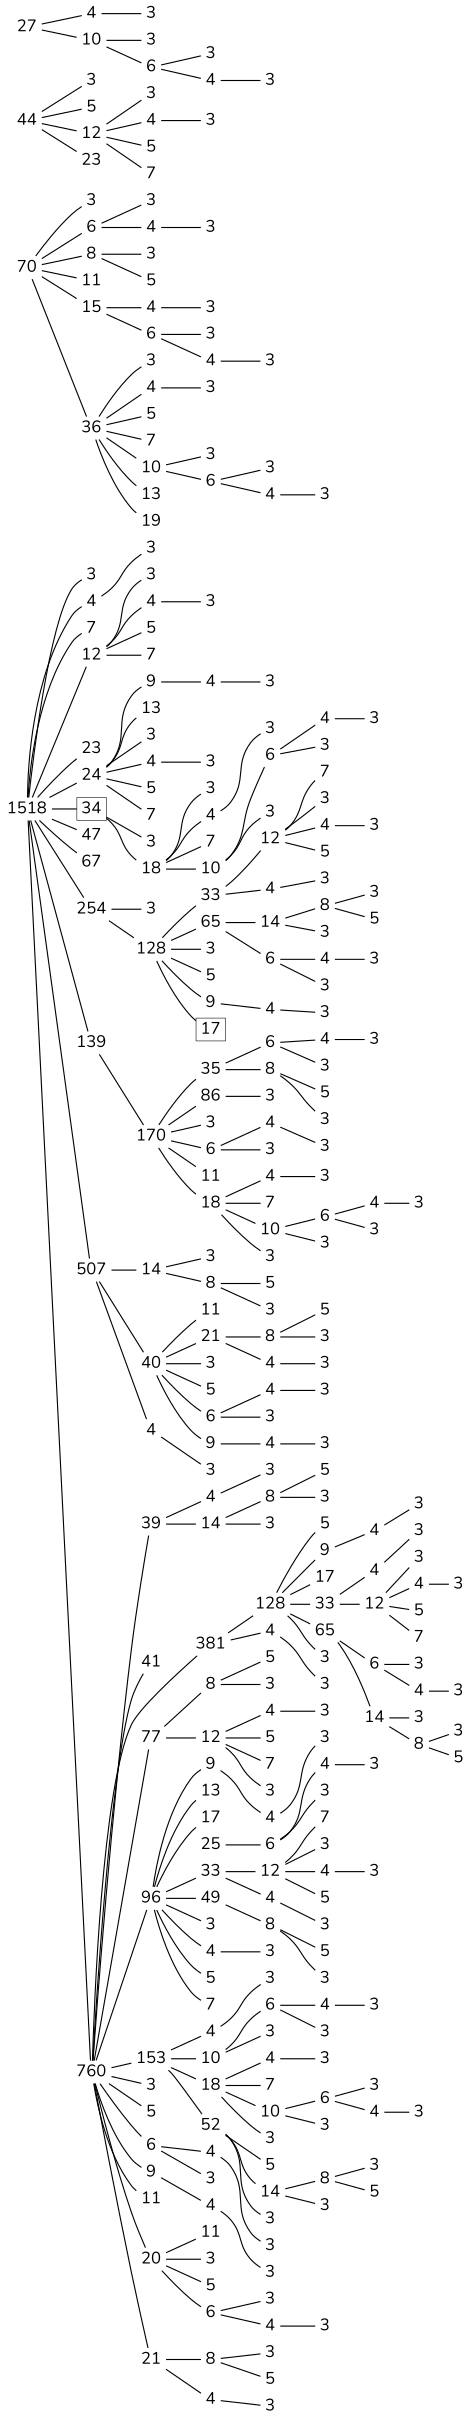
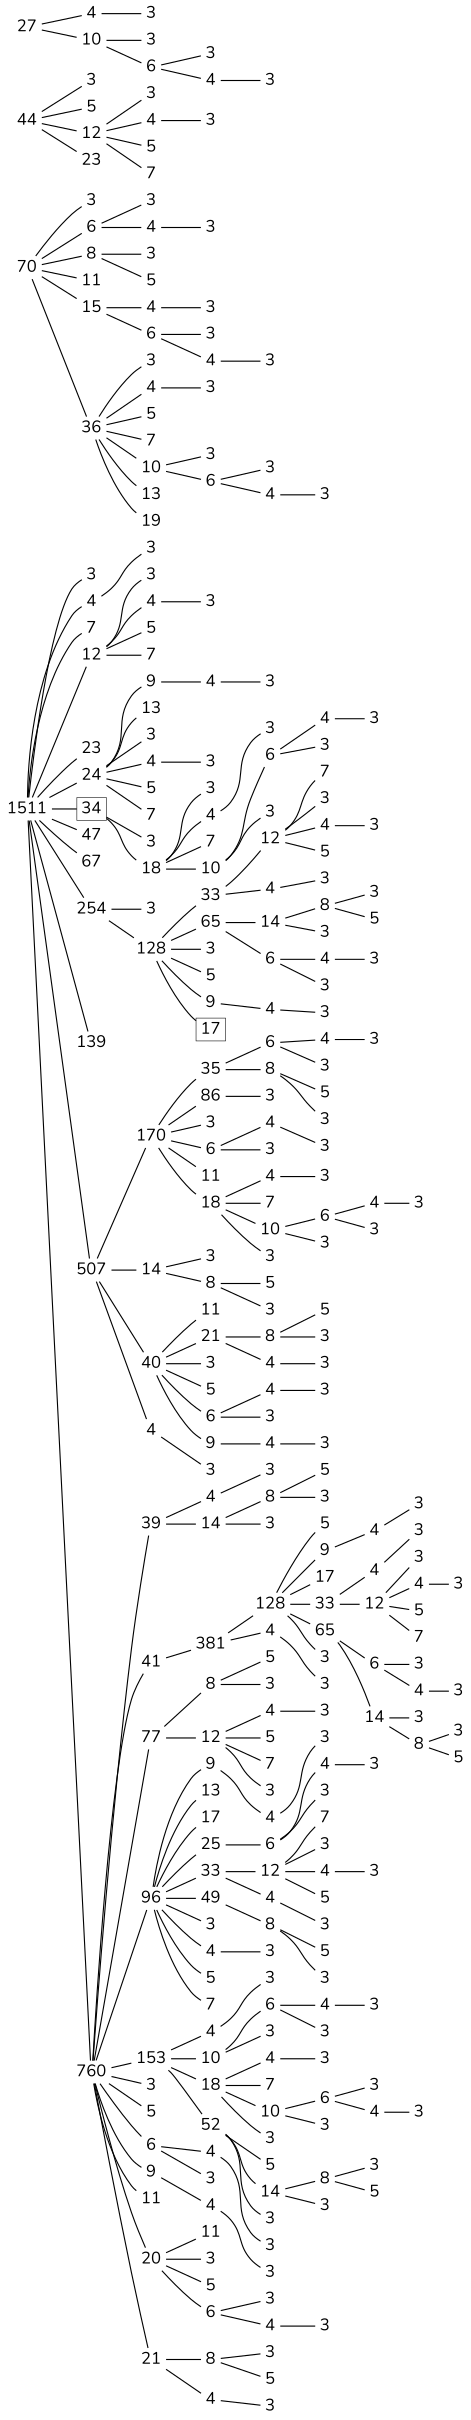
(27, 809) -> (27, 809)
(121, 1090) -> (121, 1203)
(127, 1737) -> (179, 1654)
none -> (179, 1870)
